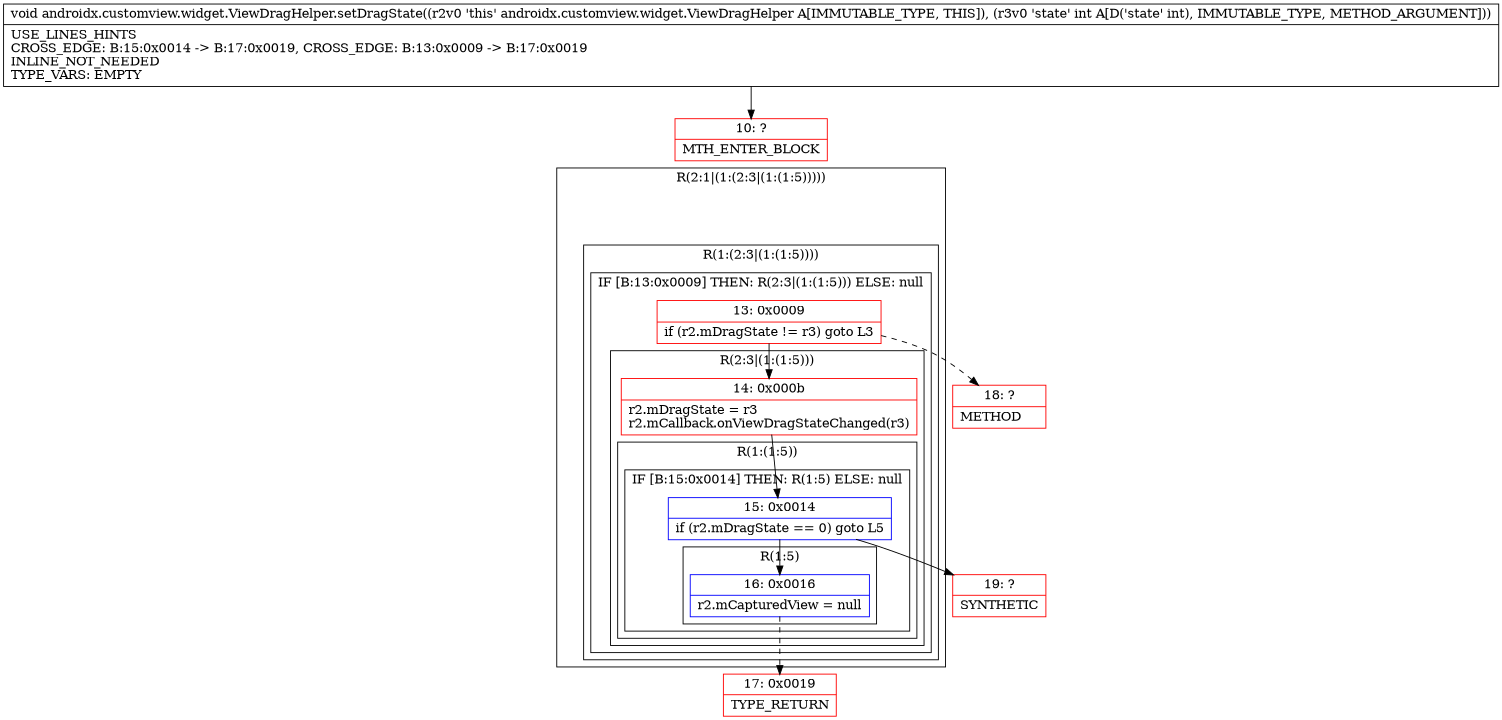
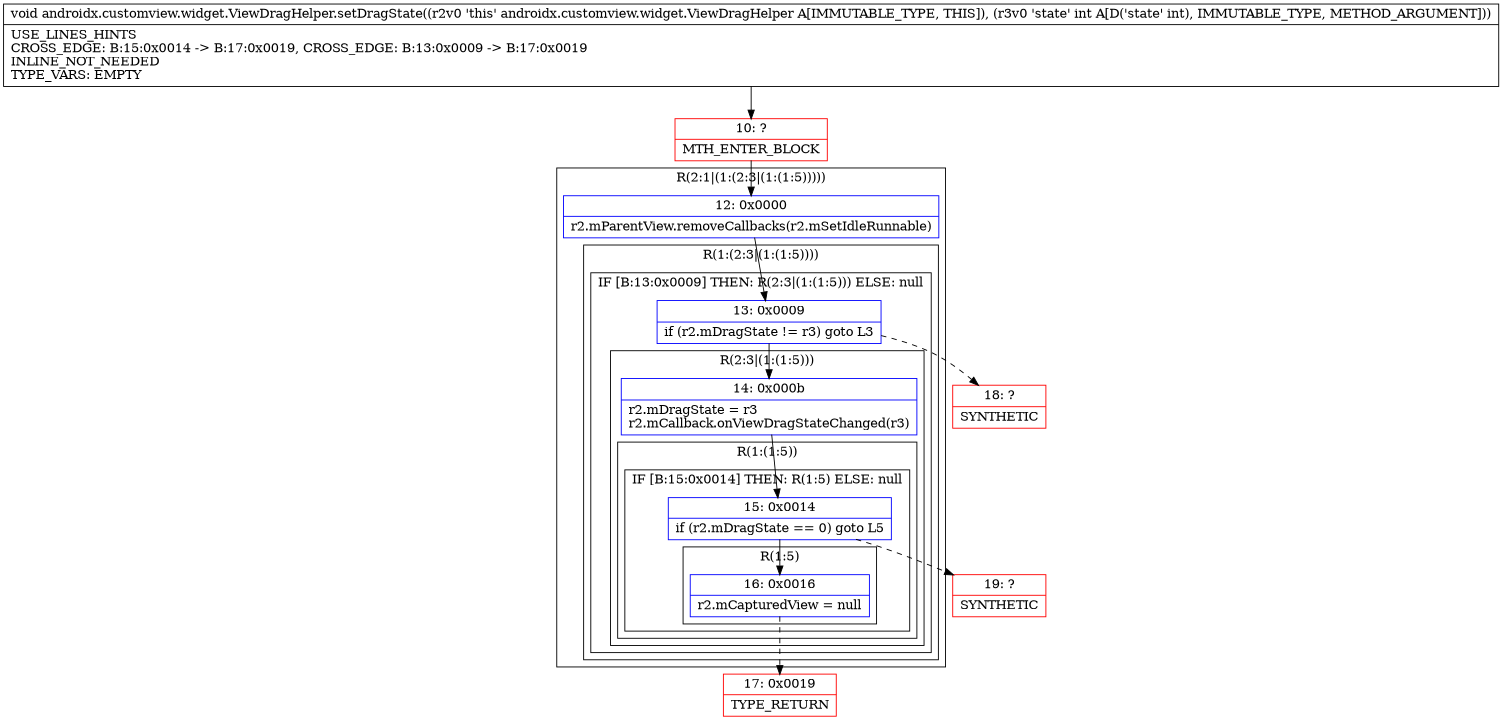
none -> (751, 217)
(769, 322) -> (769, 322)
(769, 407) -> (769, 407)
(991, 417) -> (999, 417)
(901, 554) -> (901, 554)
